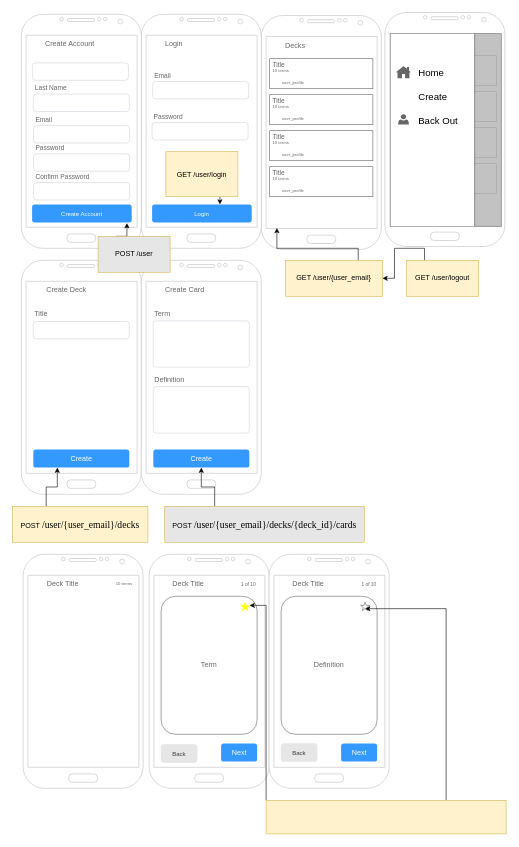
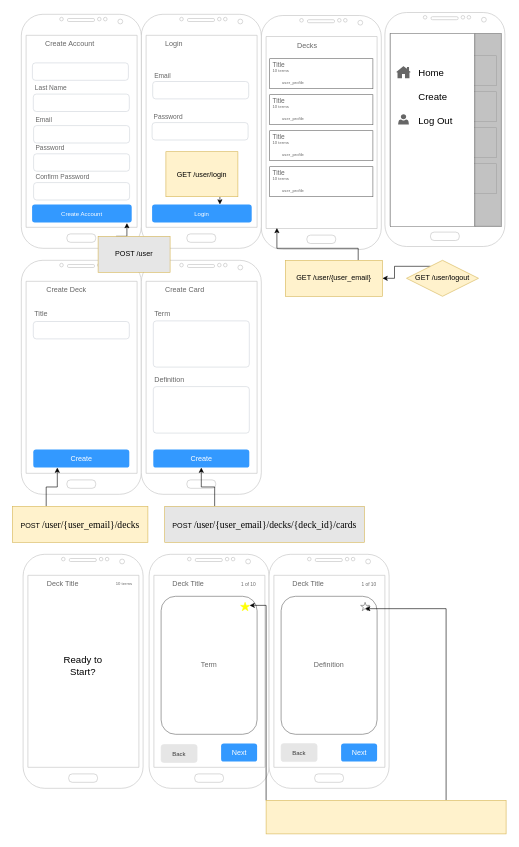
(309, 45) -> (321, 45)
(439, 120) -> (436, 120)
(443, 278) -> (443, 278)
none -> (83, 665)
